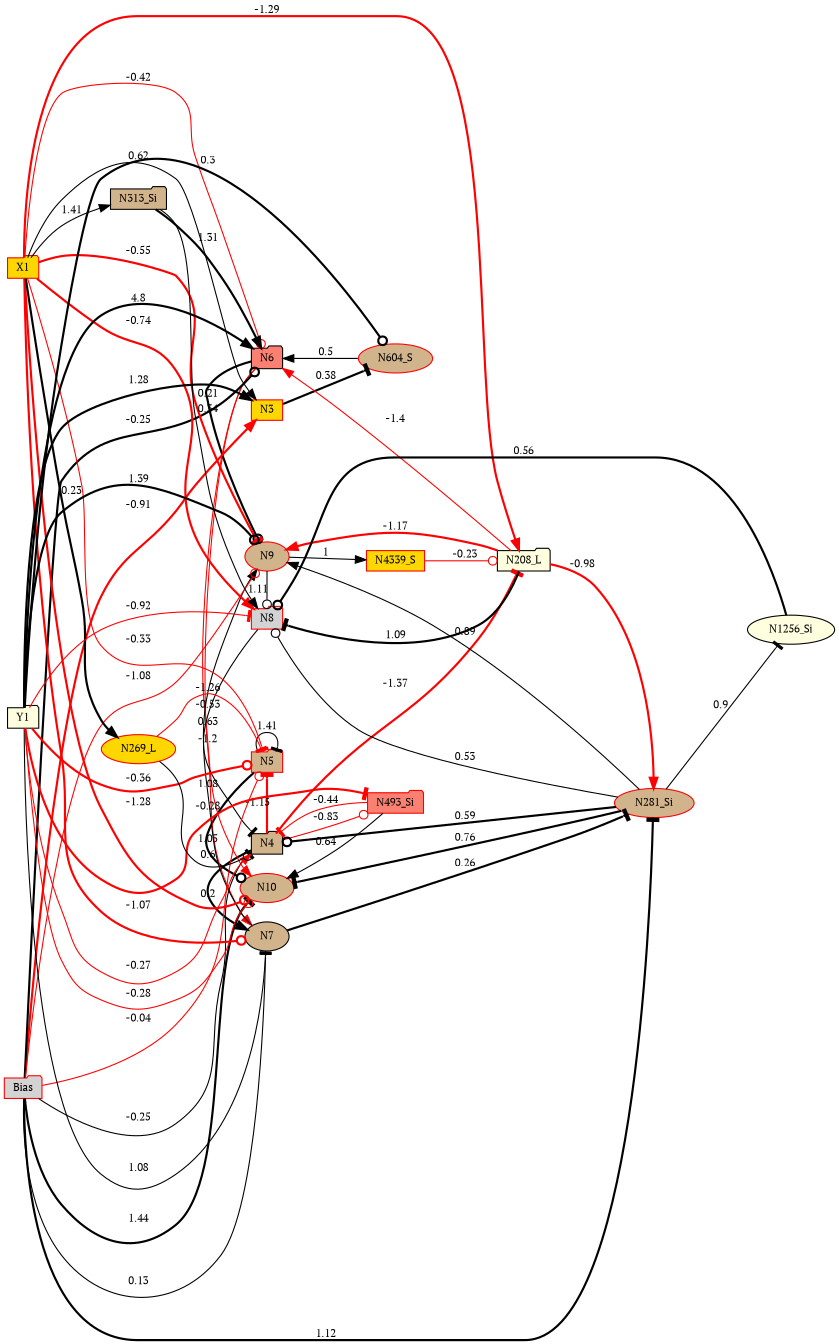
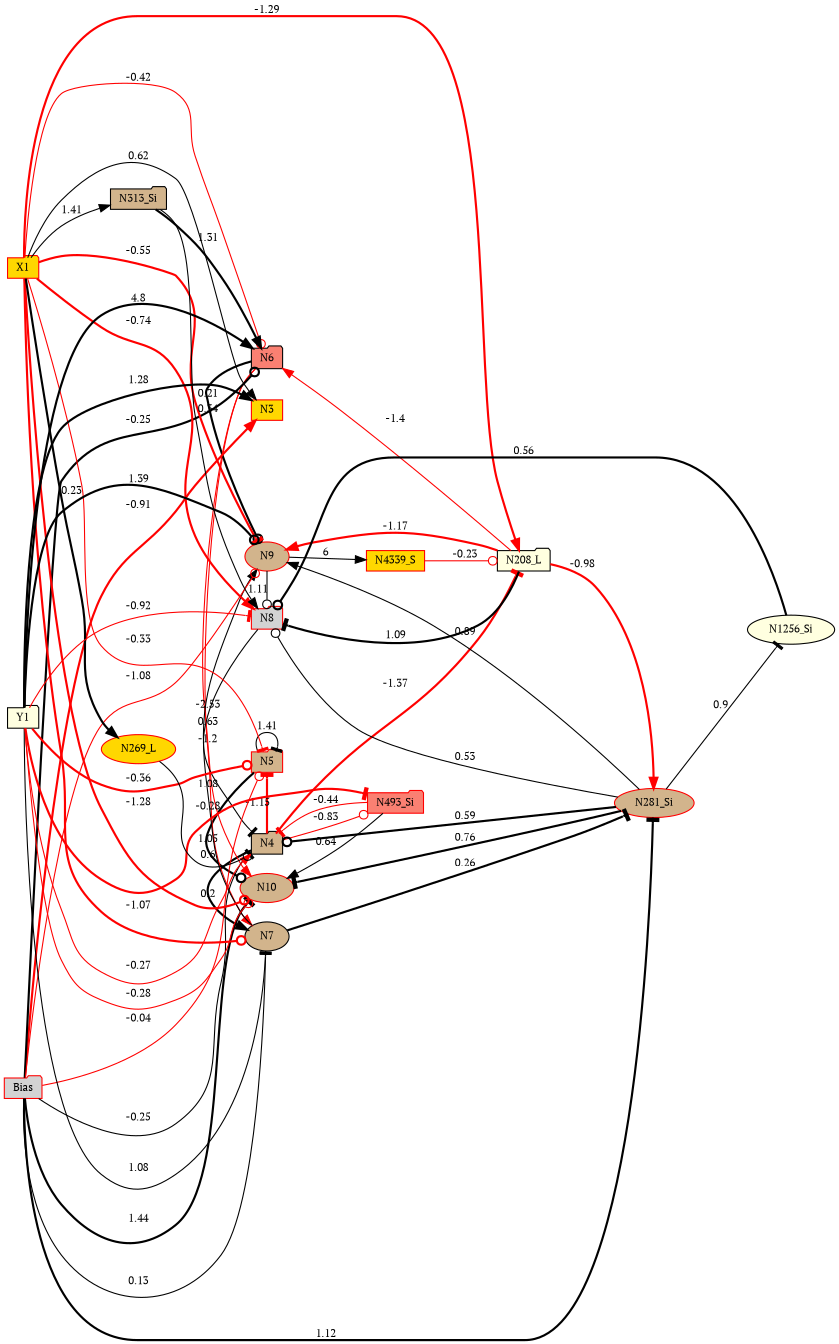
(396, 358) -> none
(326, 553) -> (326, 553)
(222, 698) -> none
(208, 705) -> (208, 705)
